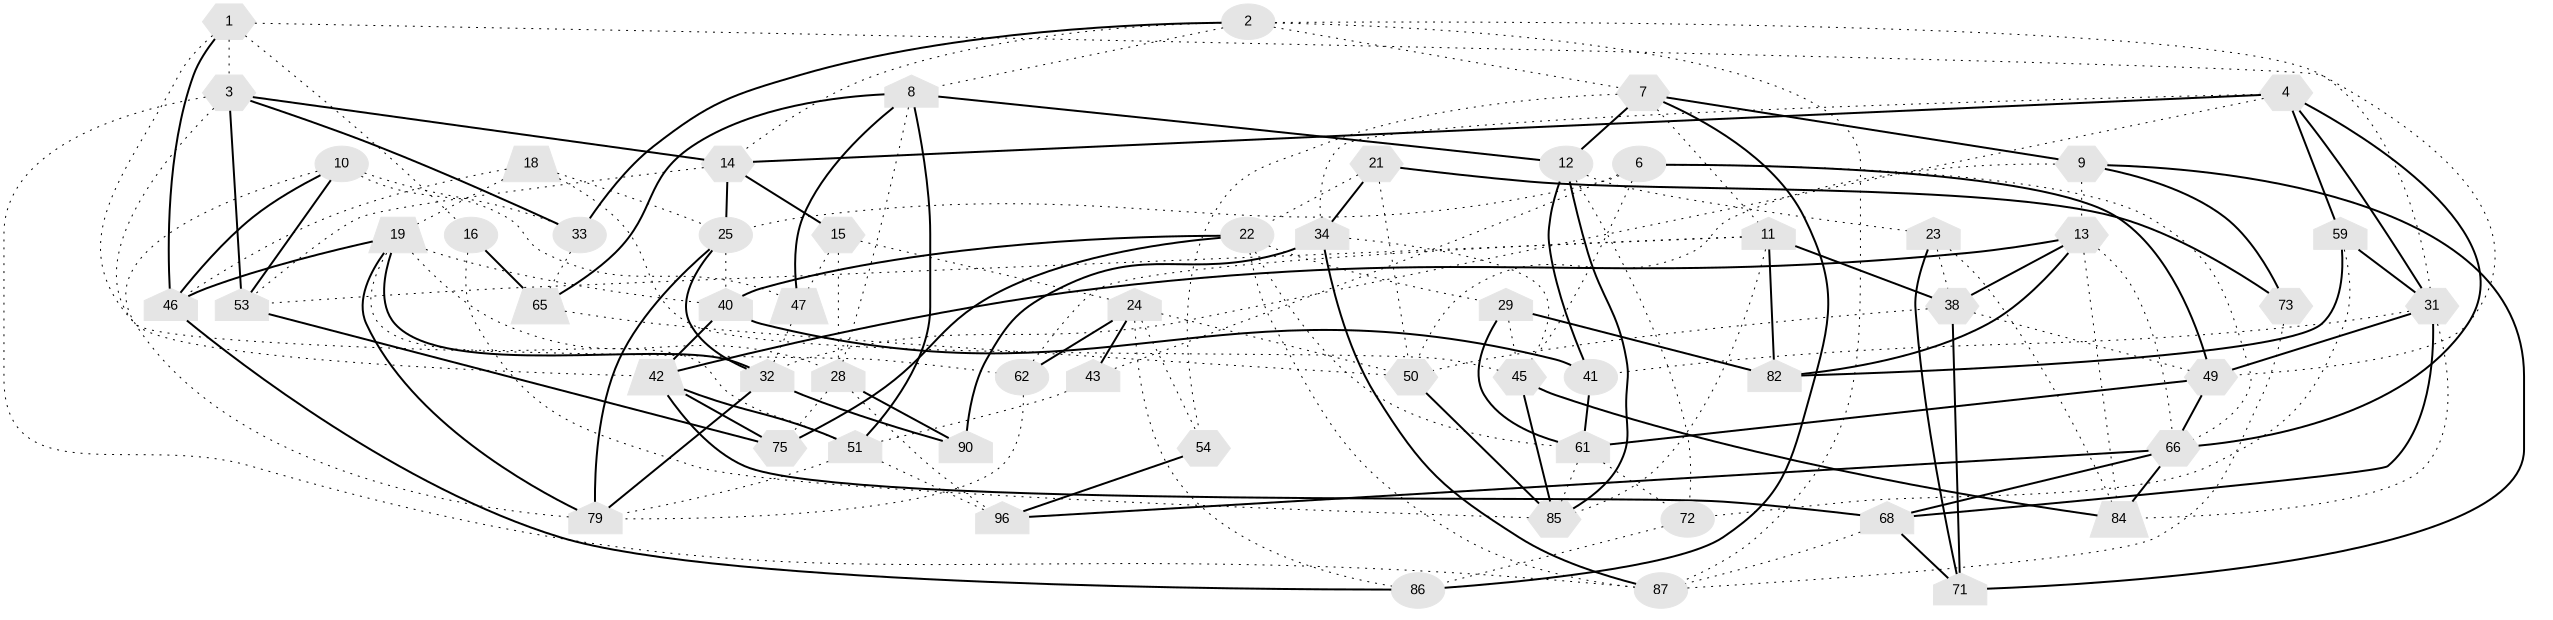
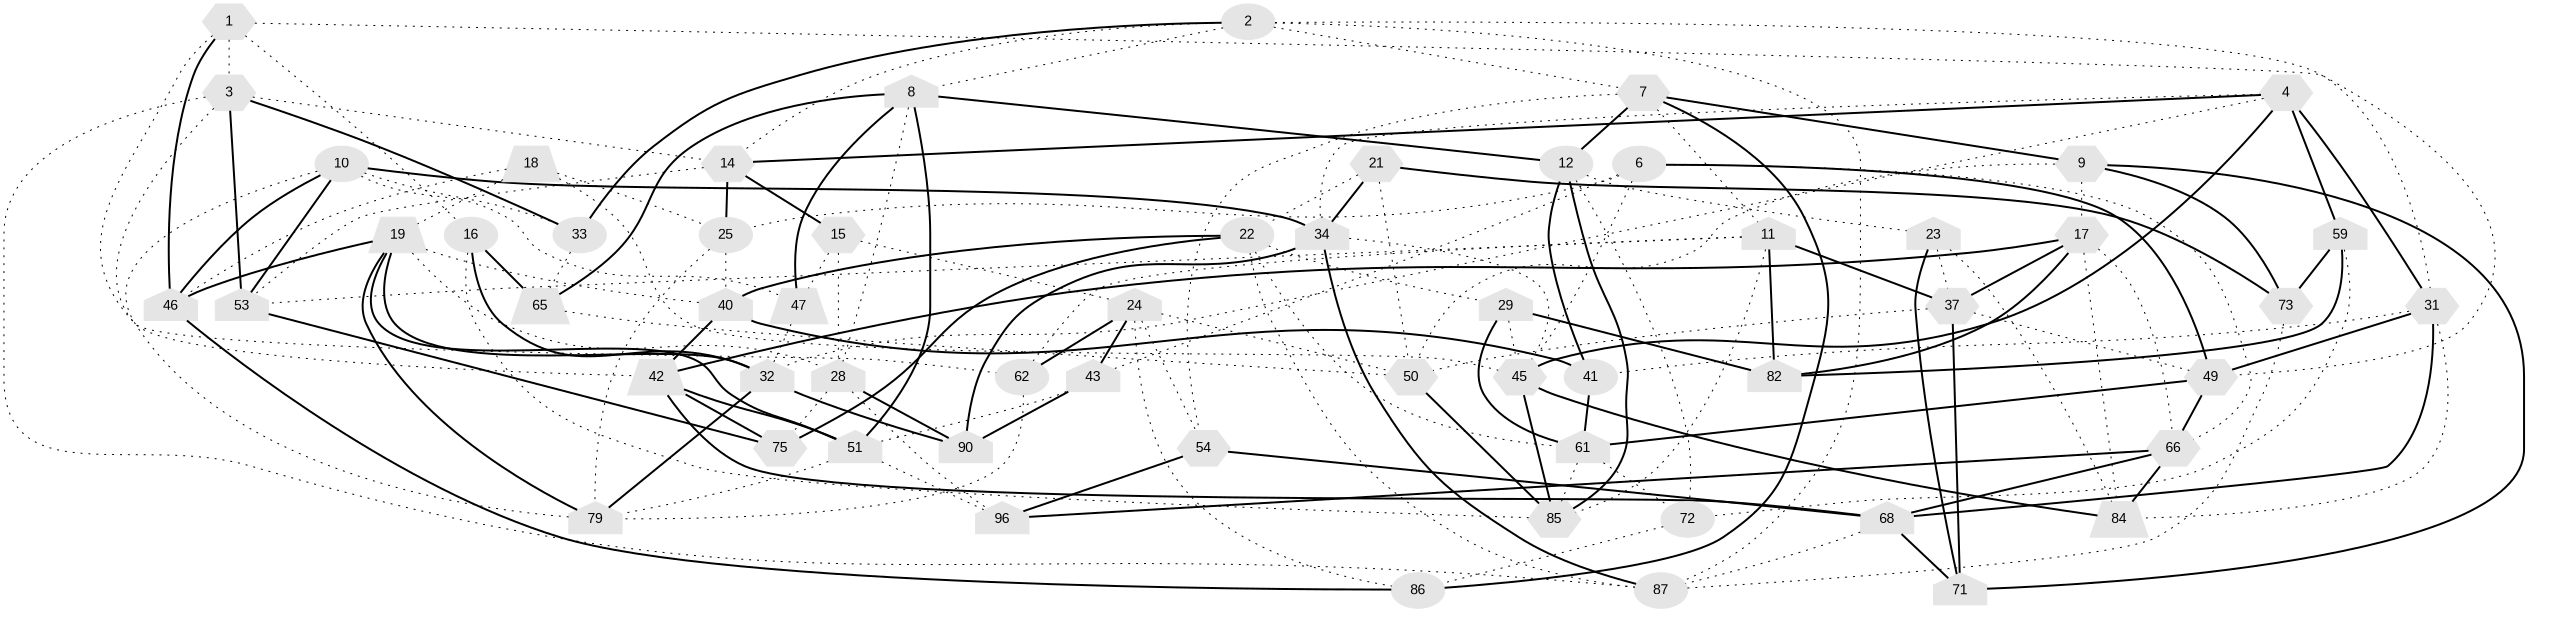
(479, 128) -> (479, 128)
none -> (837, 189)
(2082, 235) -> (2082, 235)
(2473, 251) -> (1942, 335)
(2387, 271) -> (2314, 269)
(1952, 306) -> (1952, 306)
(687, 313) -> (527, 341)
(616, 367) -> (616, 367)
(713, 375) -> (713, 375)
none -> (1030, 413)
none -> (1497, 479)
